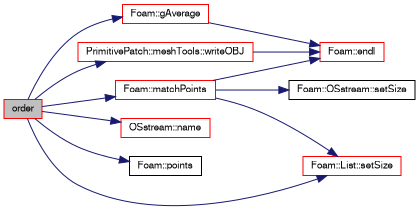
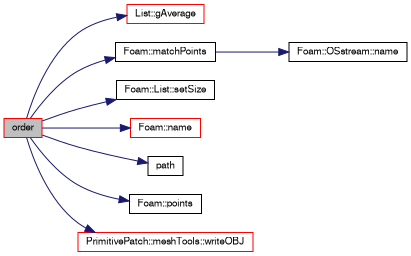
(166, 14) -> (166, 14)
(352, 52) -> none
(166, 90) -> (166, 52)
(352, 90) -> (348, 52)
(275, 119) -> none
(166, 128) -> (166, 128)
none -> (166, 166)
(352, 166) -> (166, 90)
